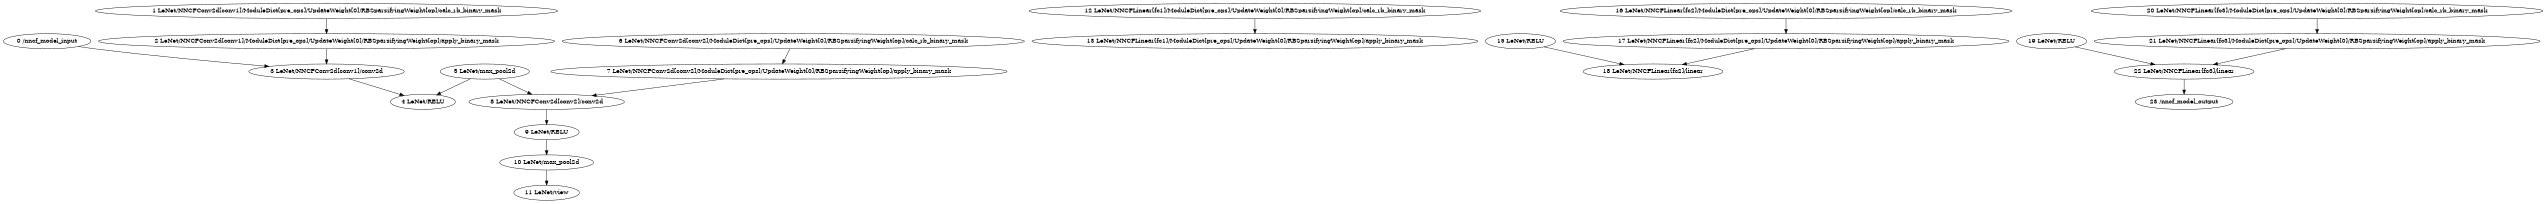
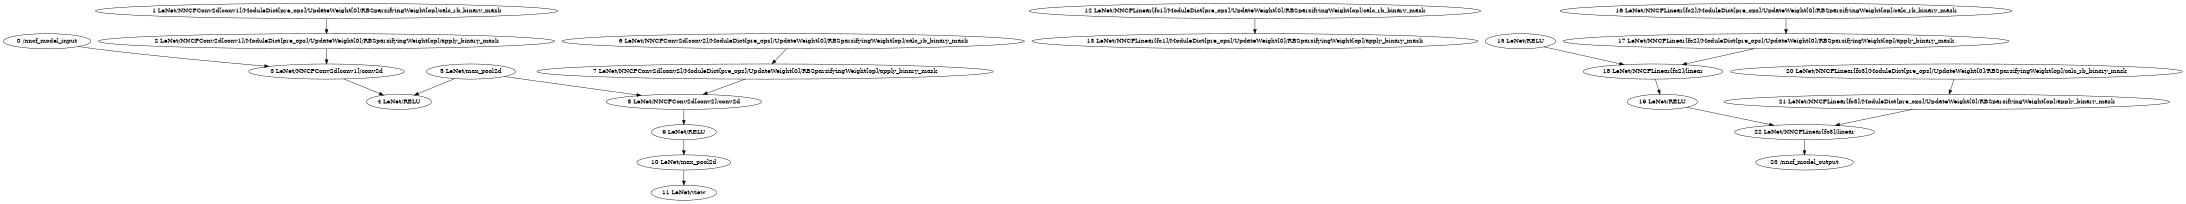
none -> (1657, 85)
